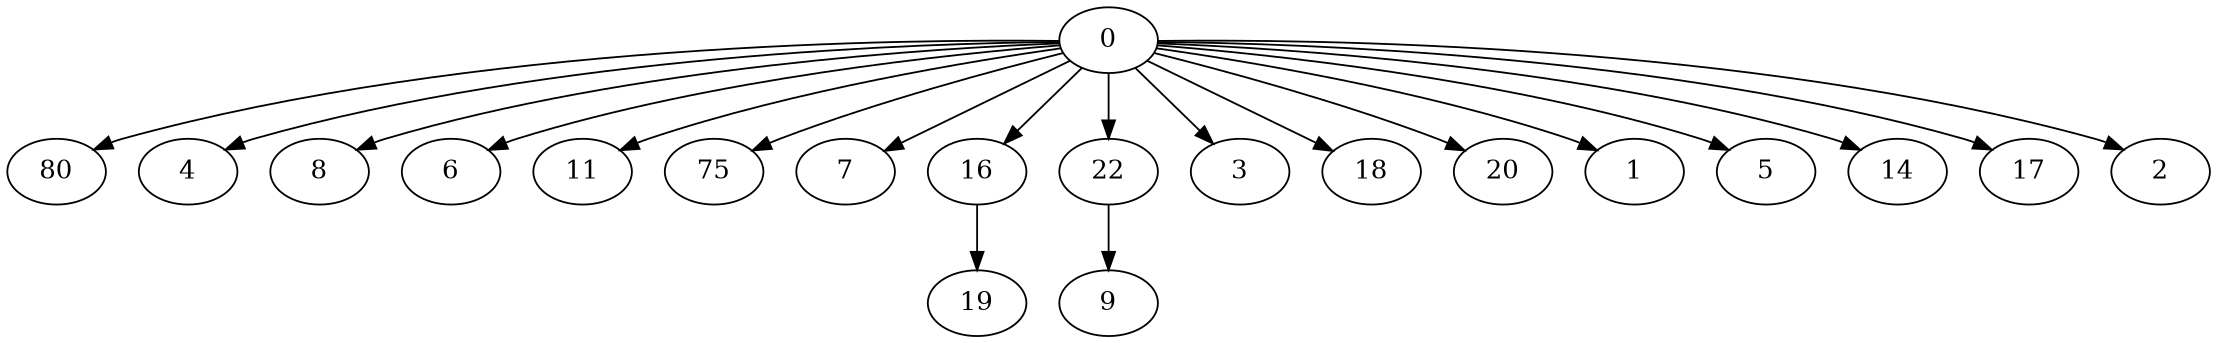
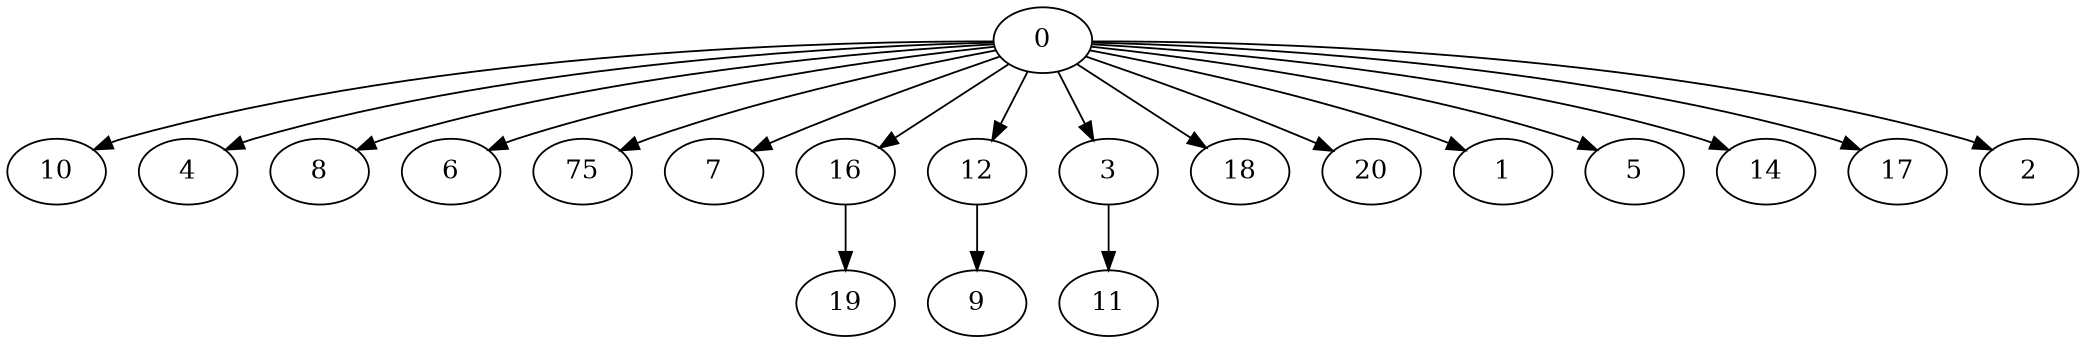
(847, 86) -> (1109, 228)
(57, 172) -> (57, 172)
(1109, 172) -> (977, 172)
